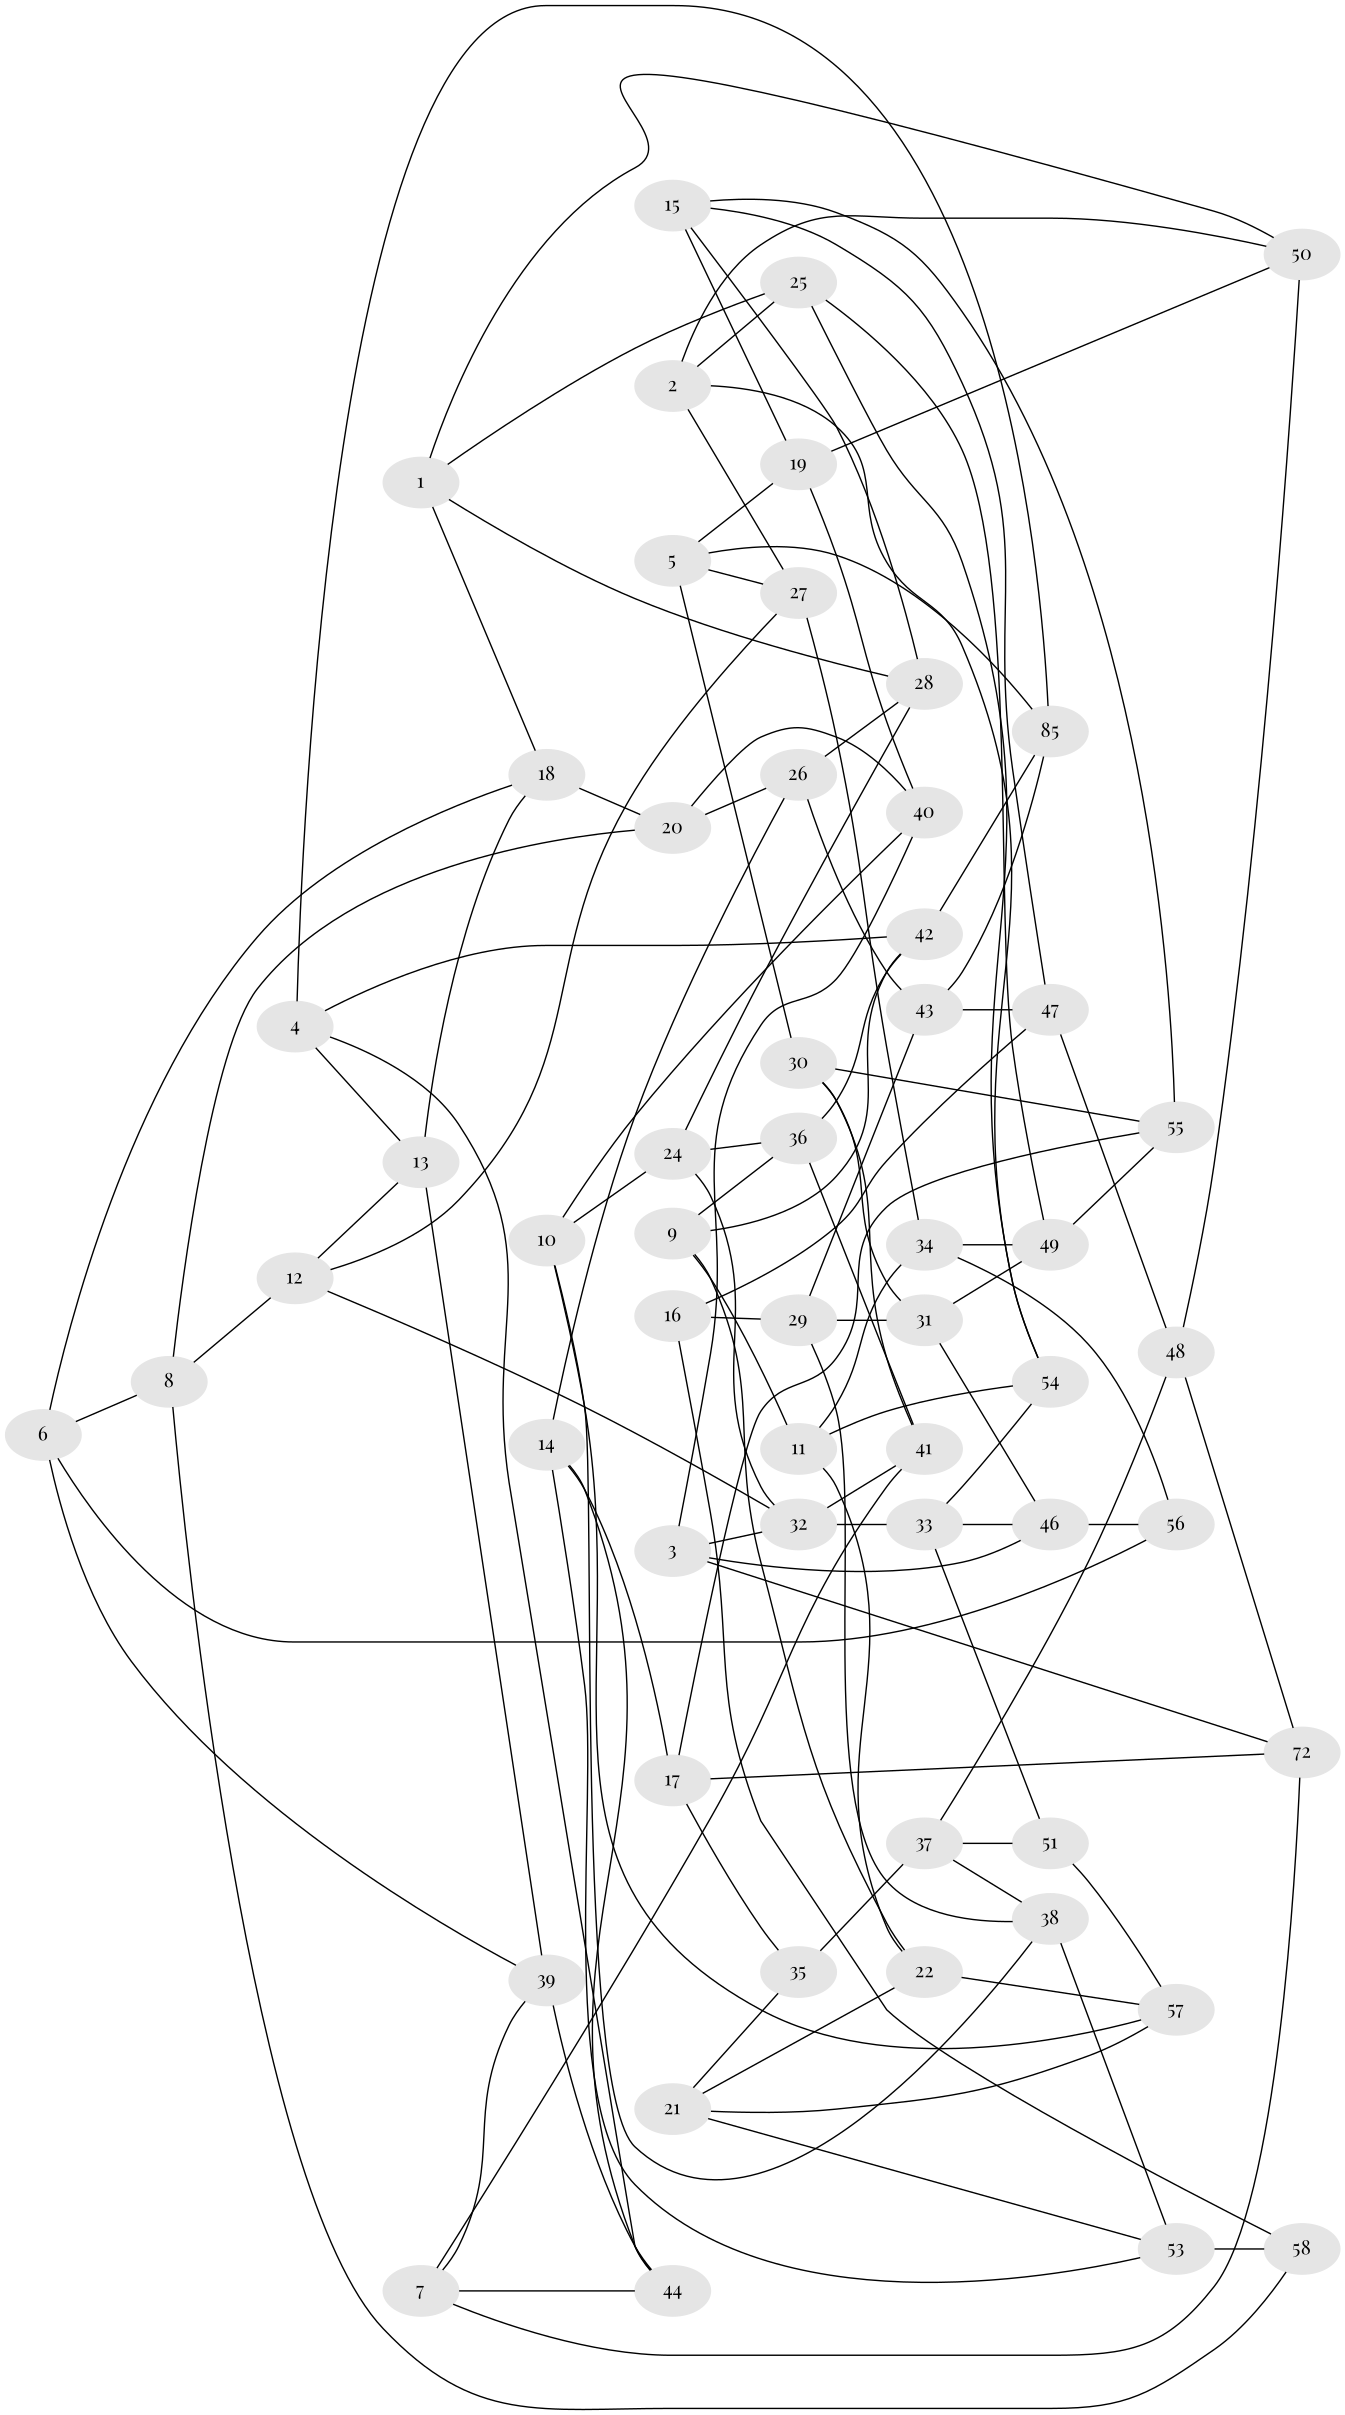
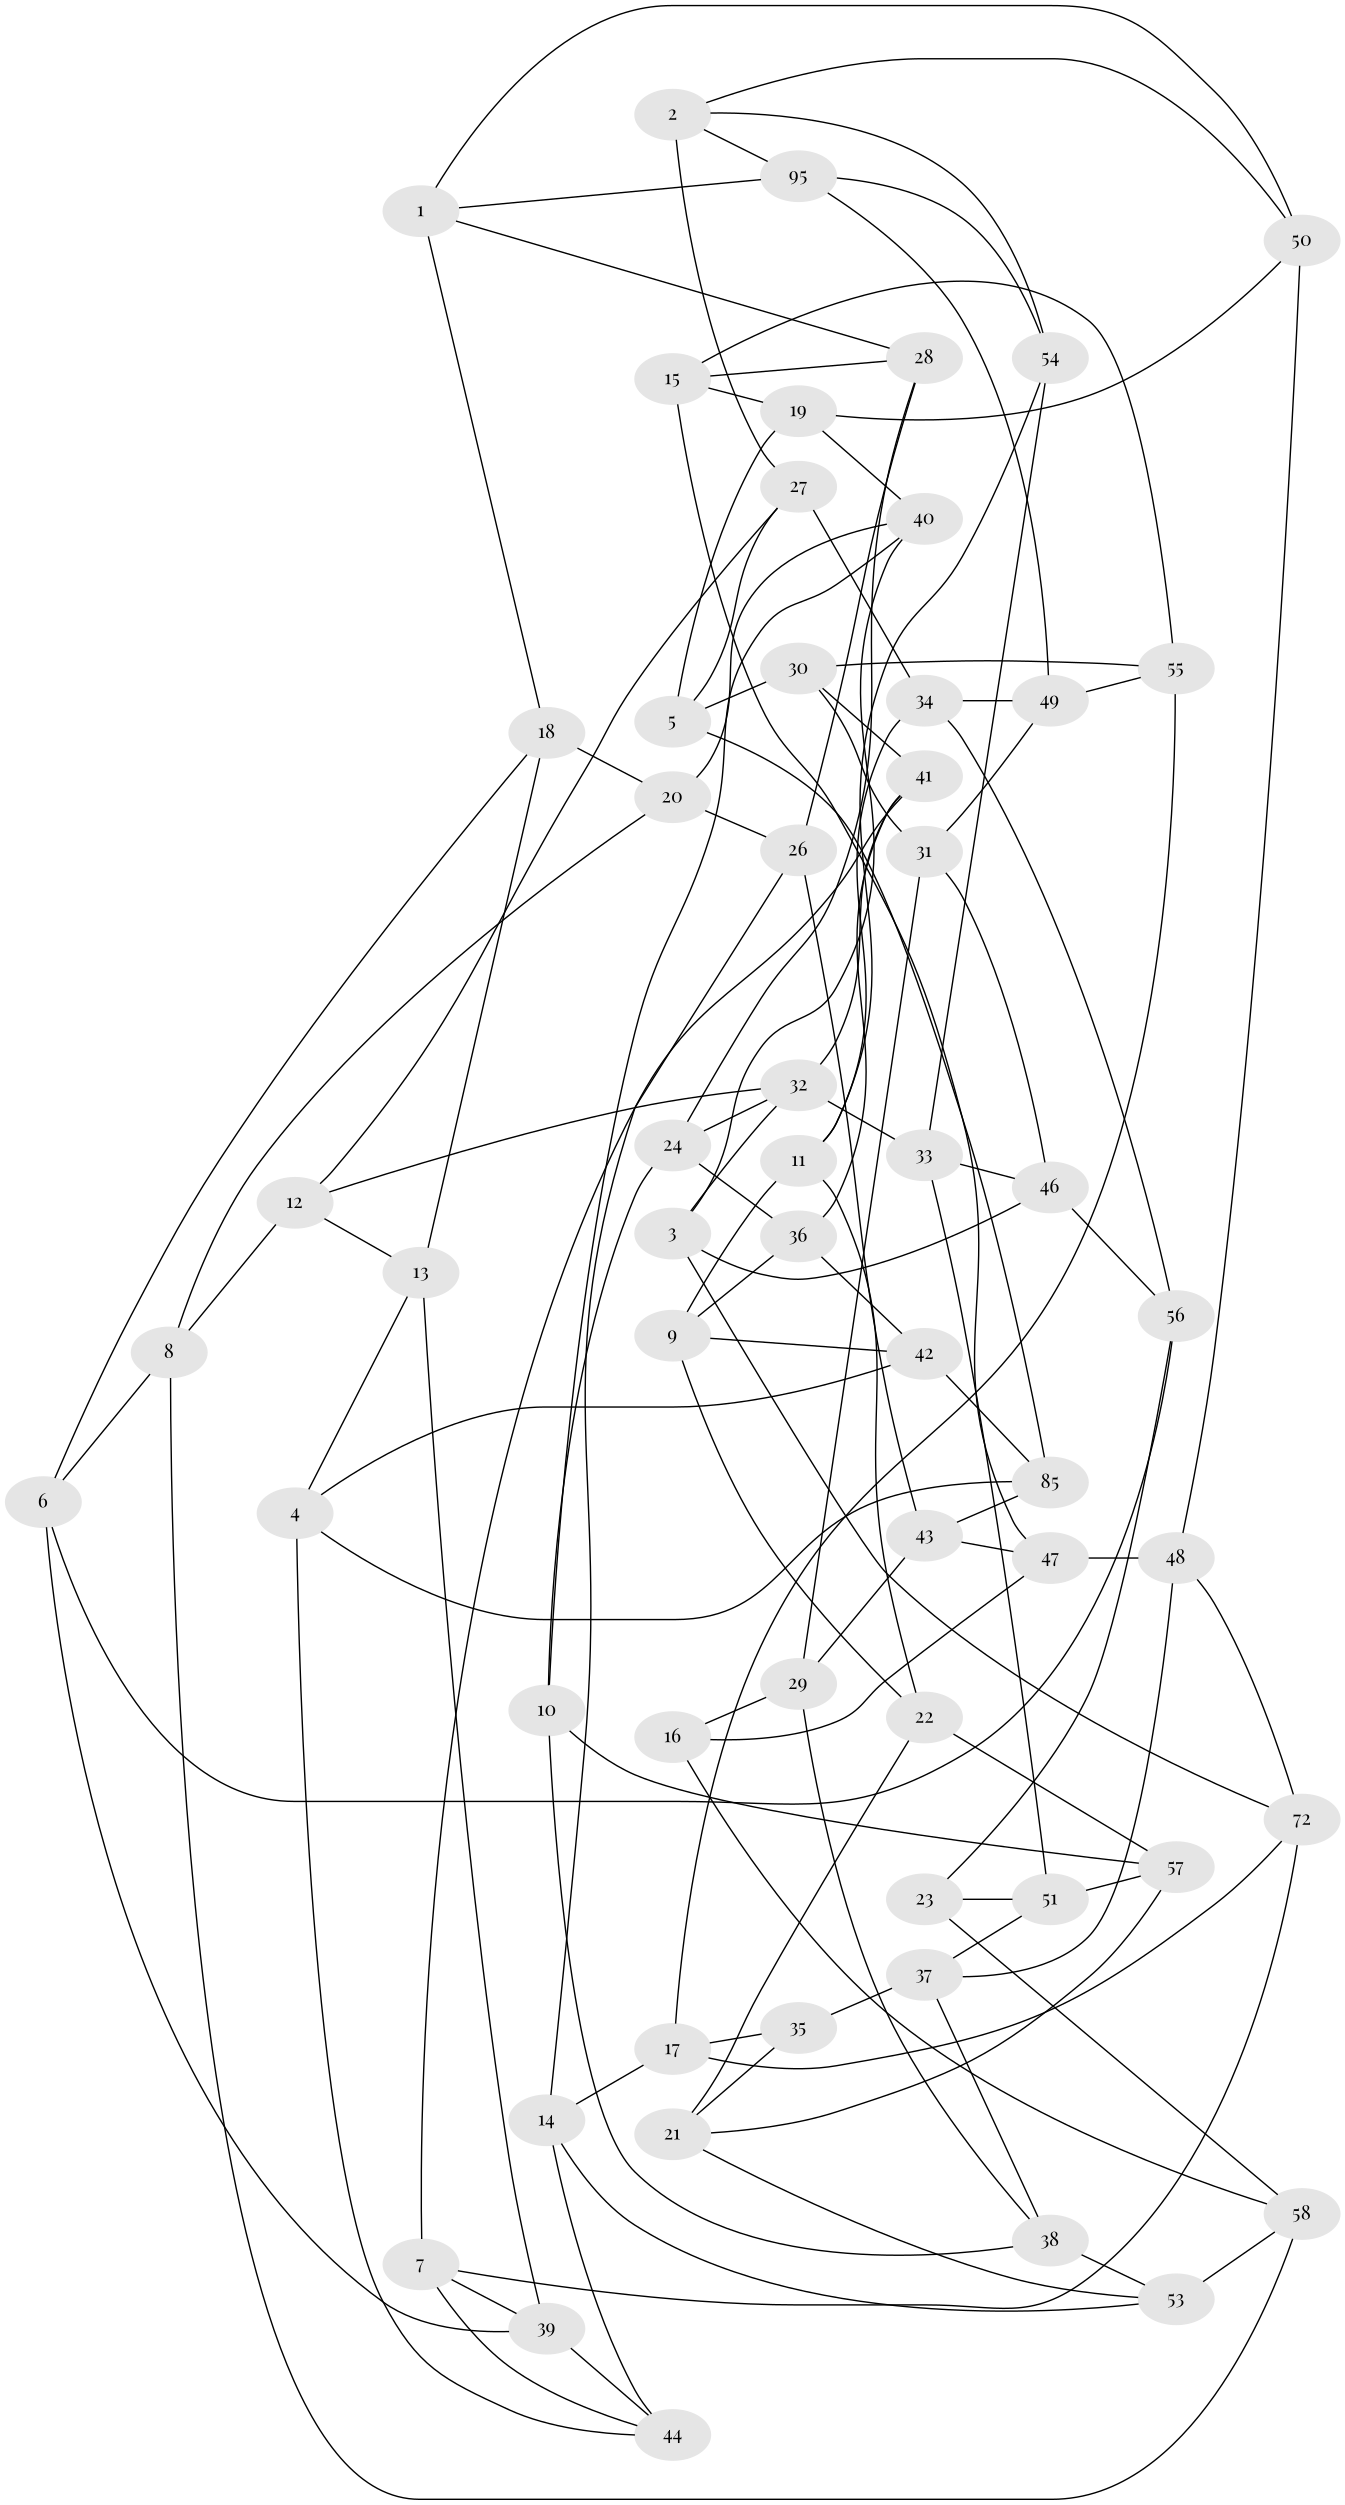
(799, 283) -> (799, 176)
none -> (924, 1899)
